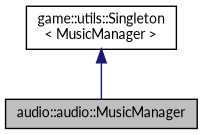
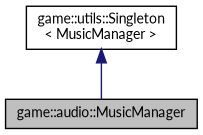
(101, 114) -> (101, 114)
